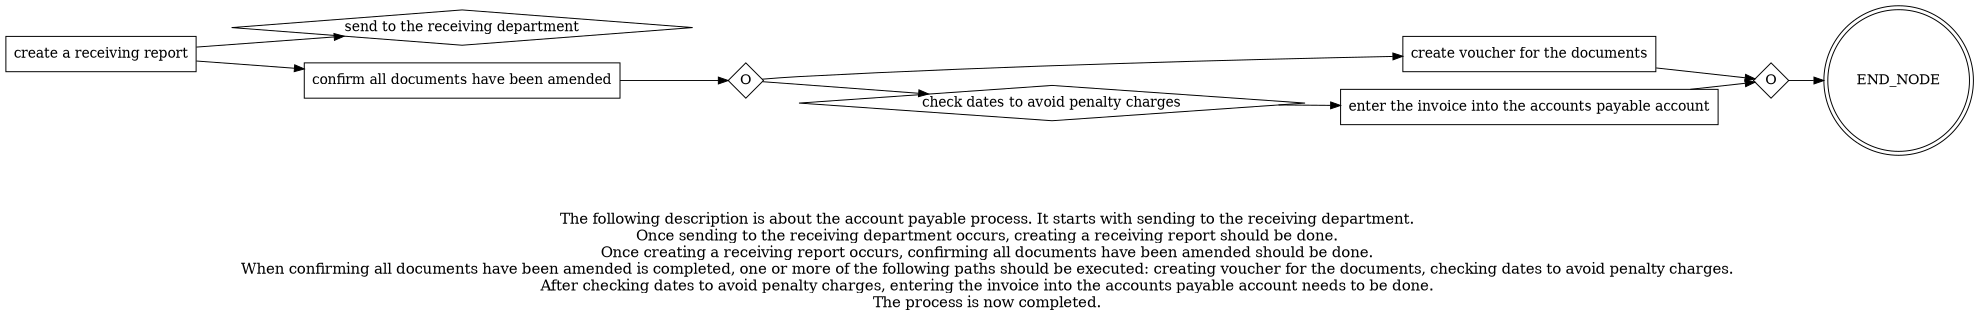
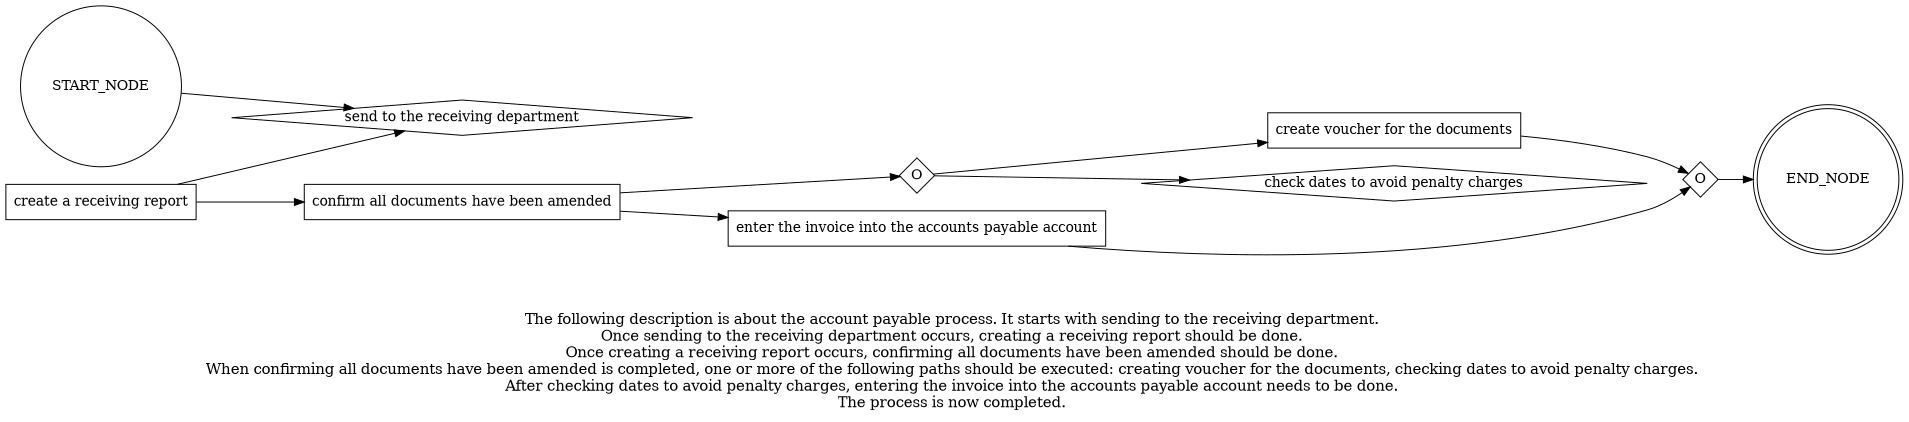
none -> (101, 86)
(1304, 105) -> (669, 214)
